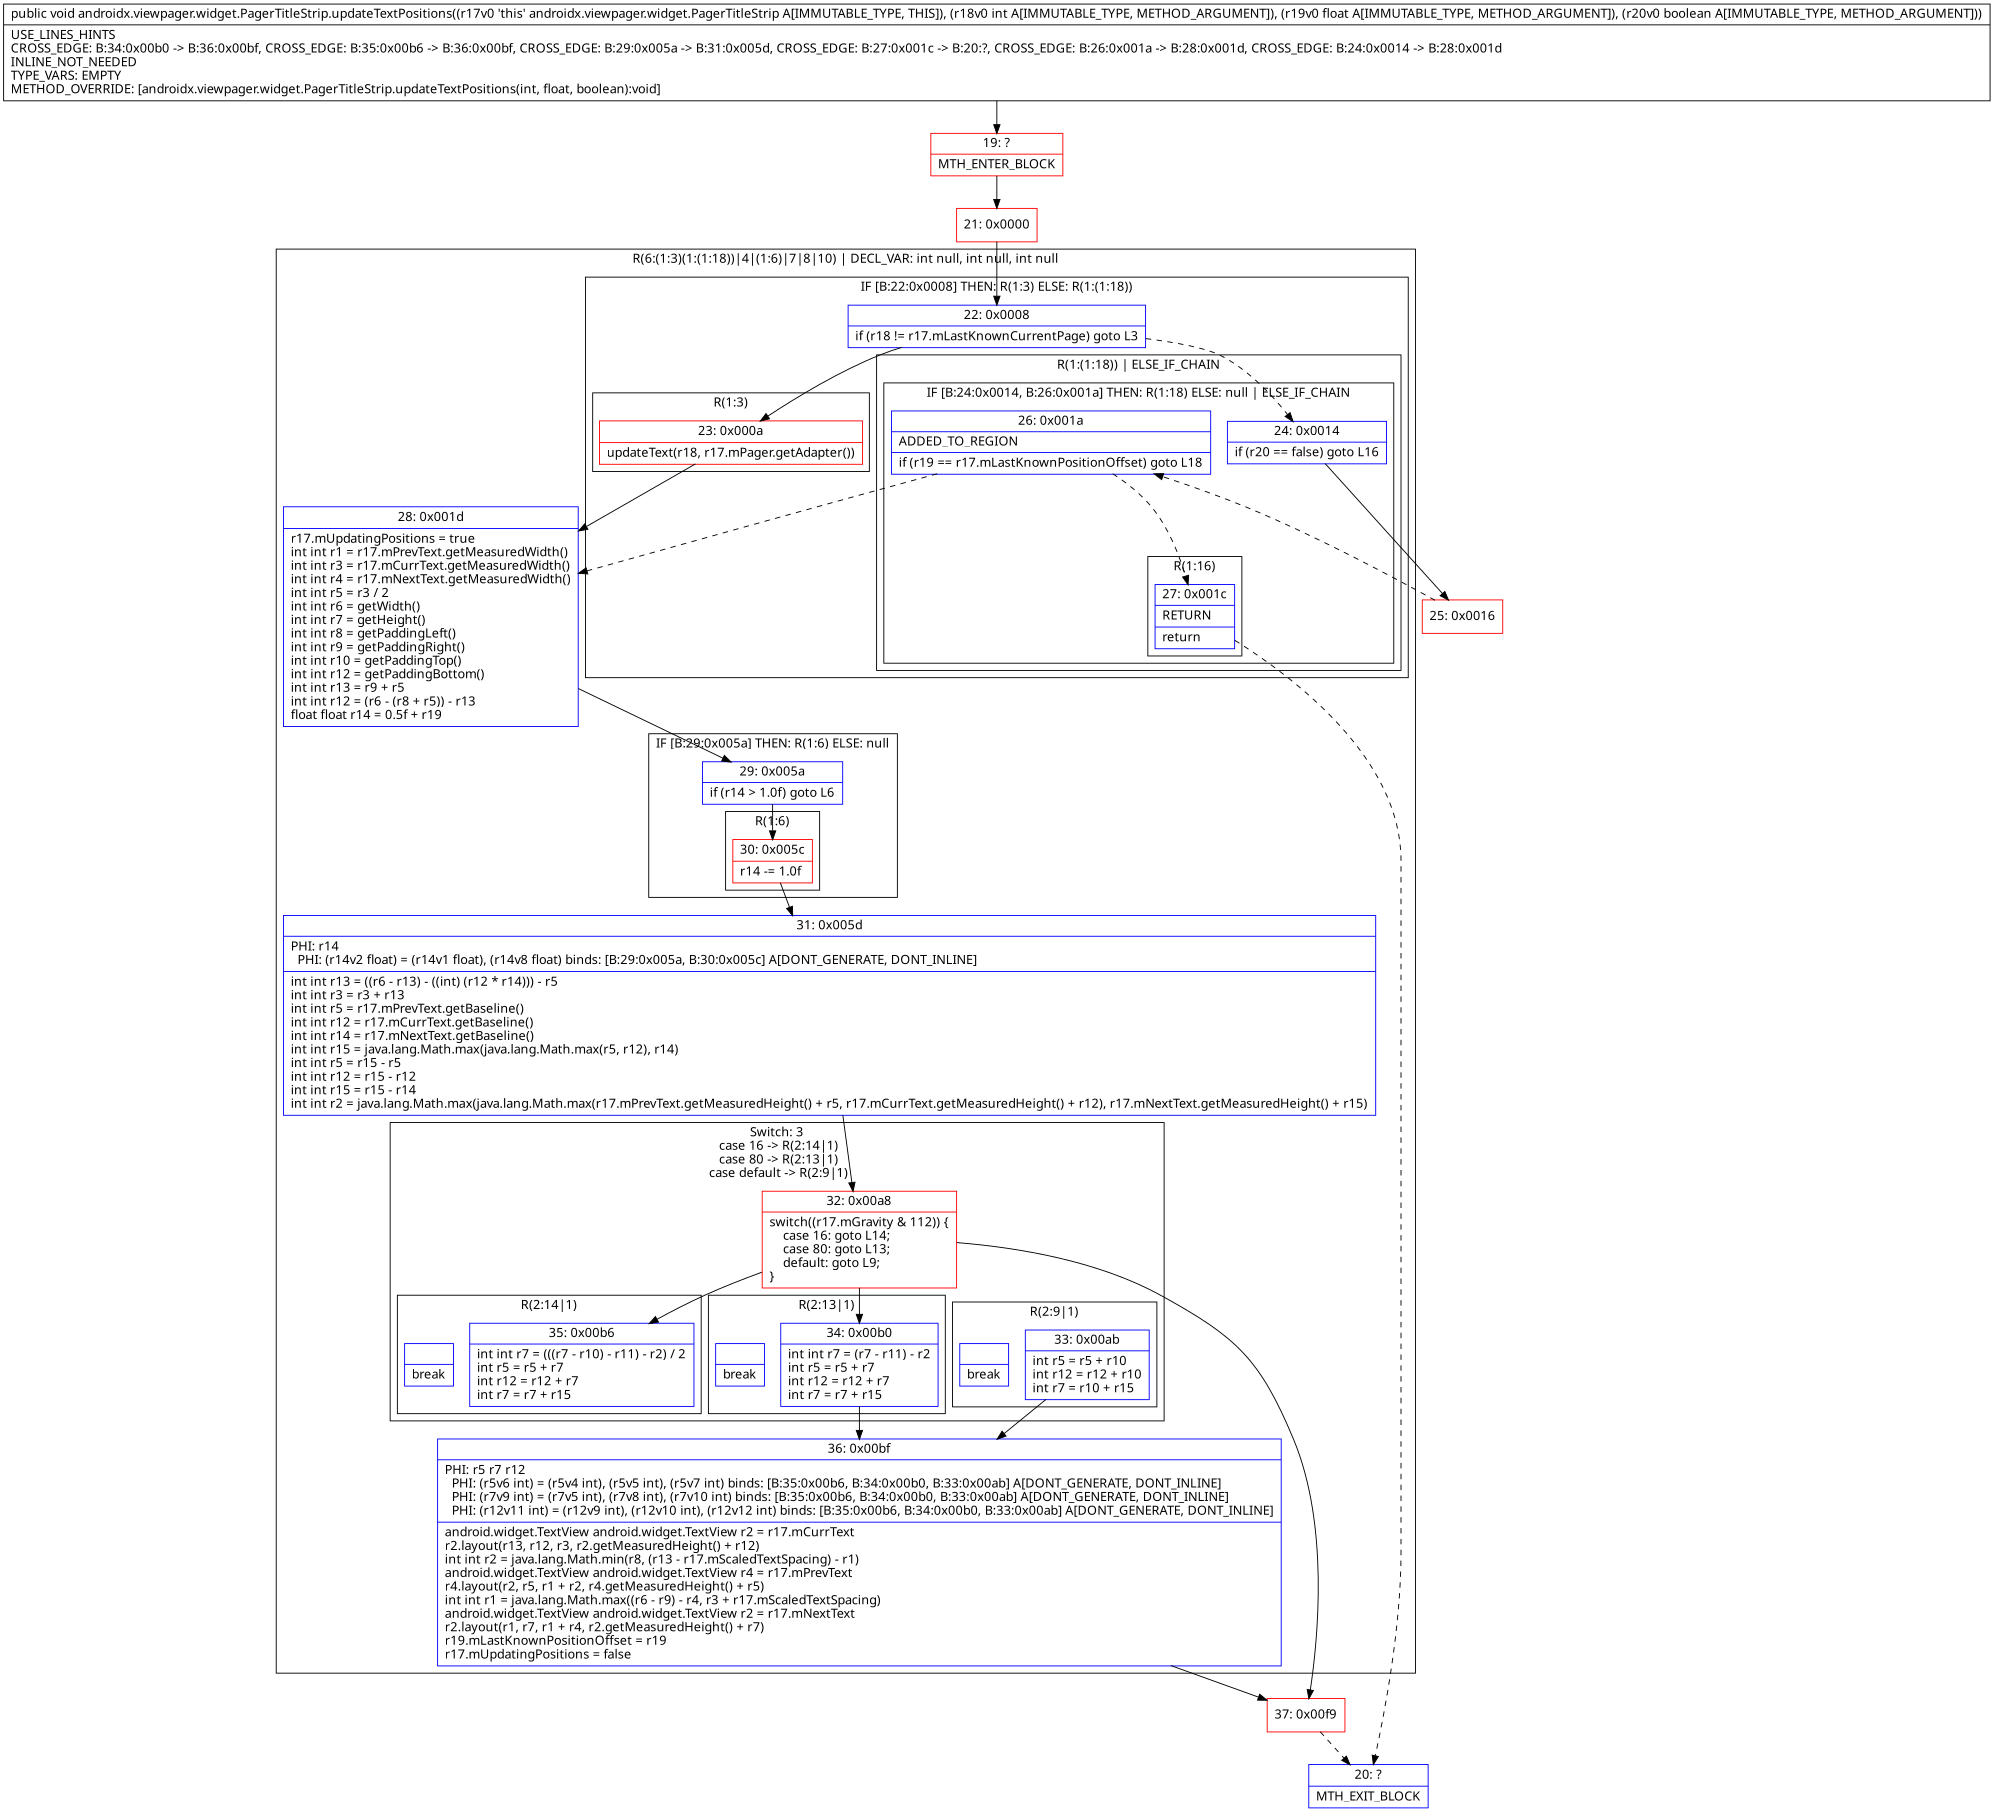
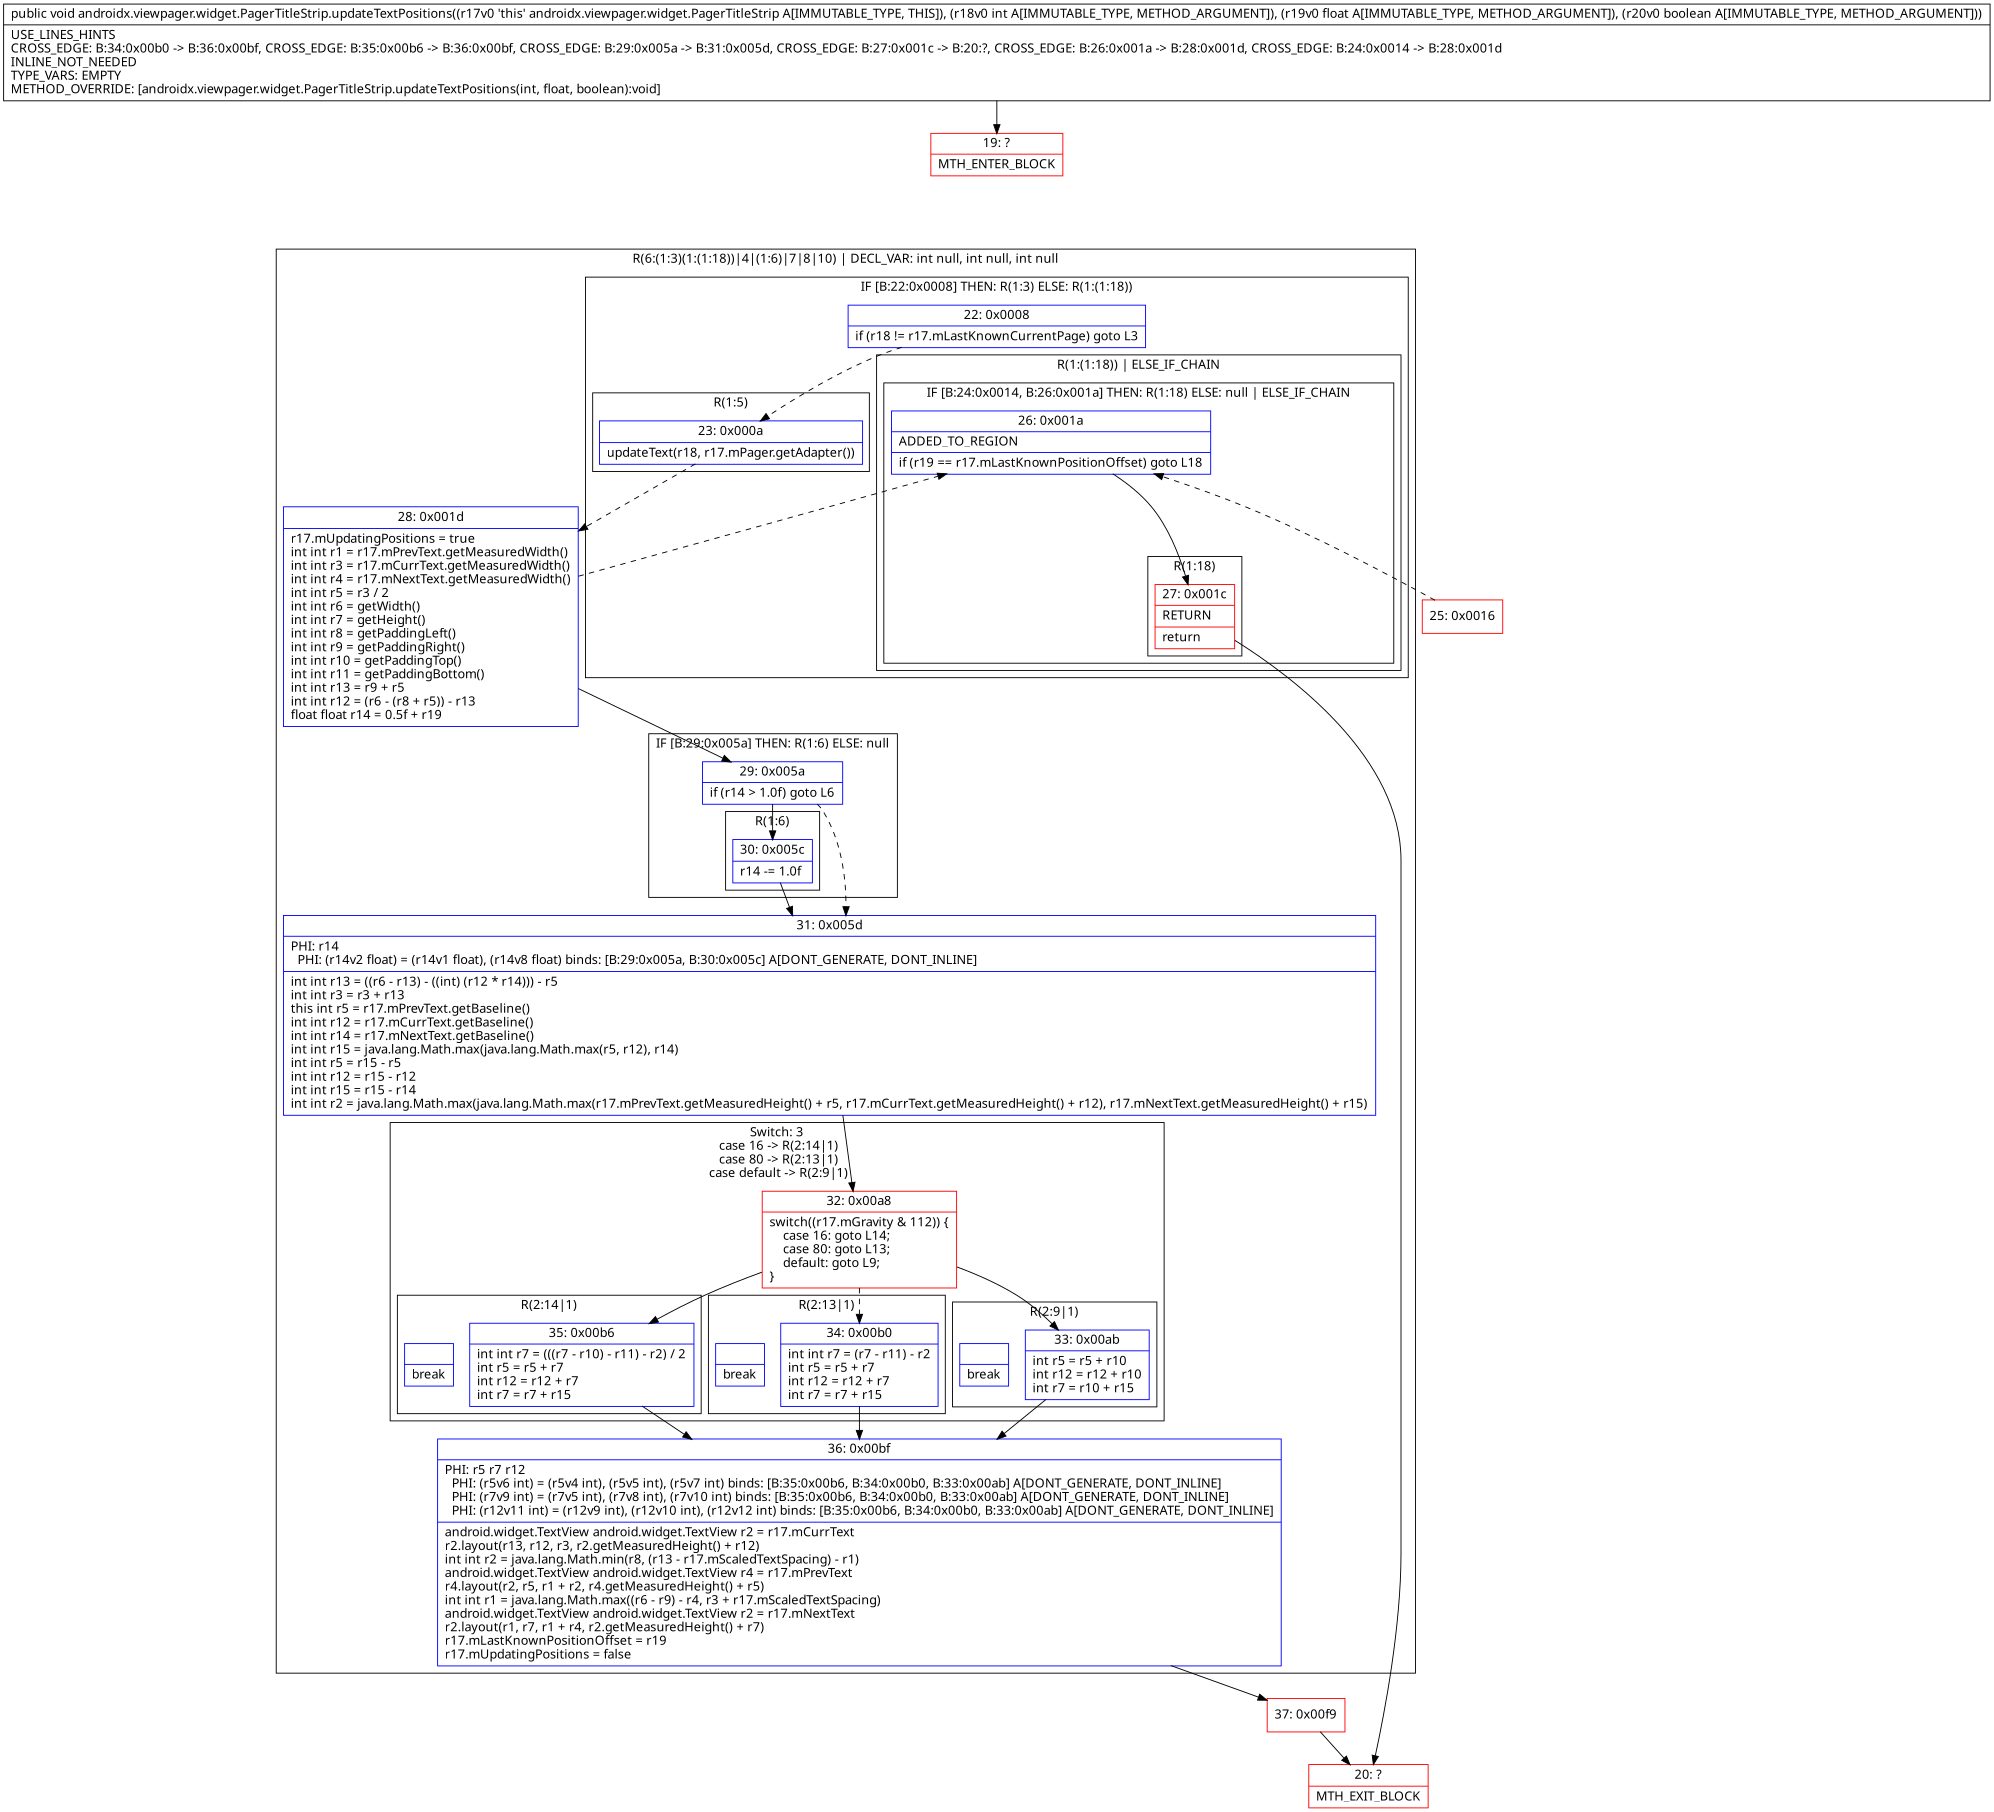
(997, 225) -> none
(833, 377) -> (833, 377)
(731, 403) -> (731, 403)
(731, 443) -> (731, 443)
(1307, 443) -> none
(641, 495) -> (641, 495)
(1159, 518) -> (1159, 518)
(762, 522) -> (758, 527)
(1195, 567) -> (1195, 567)
(1195, 617) -> (1195, 617)
(388, 675) -> (388, 675)
none -> (840, 853)
(773, 861) -> (773, 861)
(408, 1009) -> (410, 1009)
(1401, 1166) -> (1401, 1166)
(859, 1301) -> (859, 1301)
(1256, 1369) -> (1008, 1290)
none -> (673, 1426)
(556, 1641) -> (556, 1641)
(1332, 1745) -> (1332, 1745)
(1368, 1786) -> (1368, 1786)
